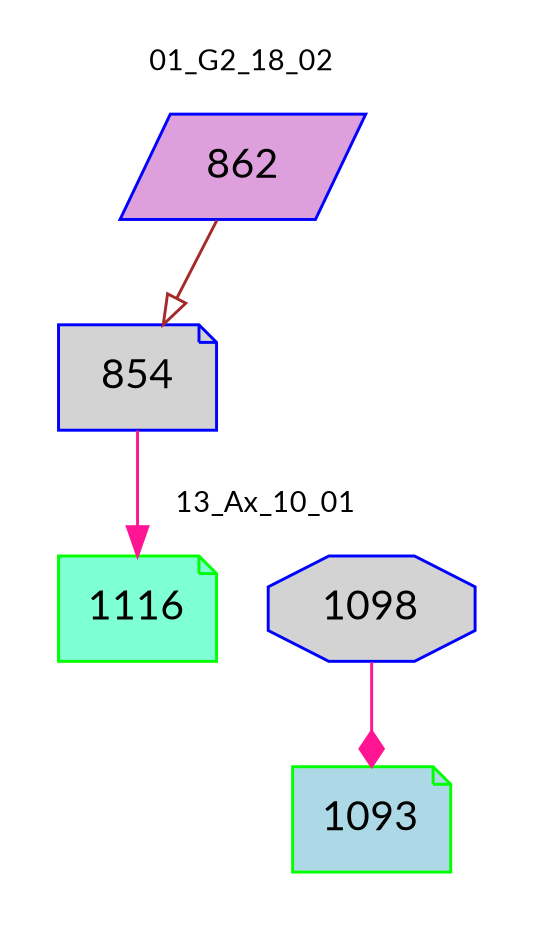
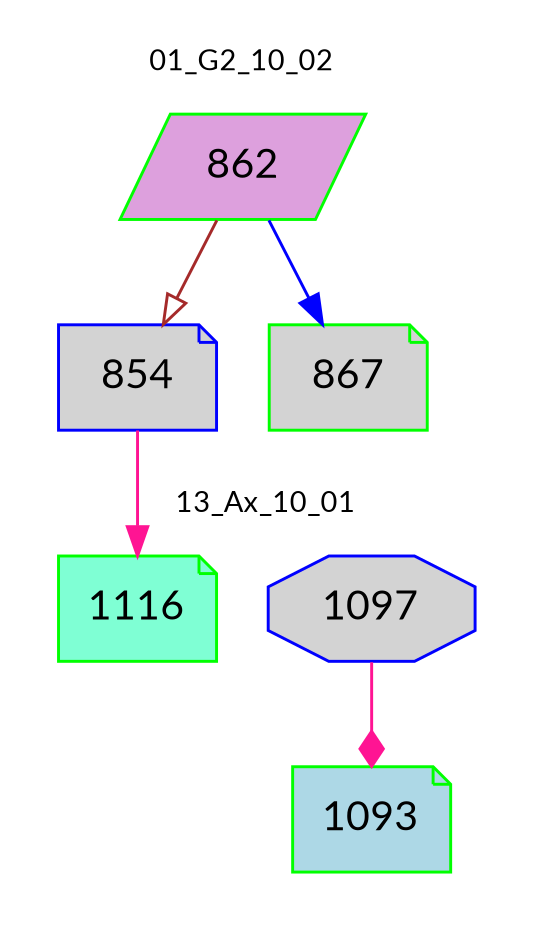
(243, 63) -> (243, 63)
(243, 167) -> (243, 167)
none -> (348, 378)
(372, 609) -> (372, 609)
